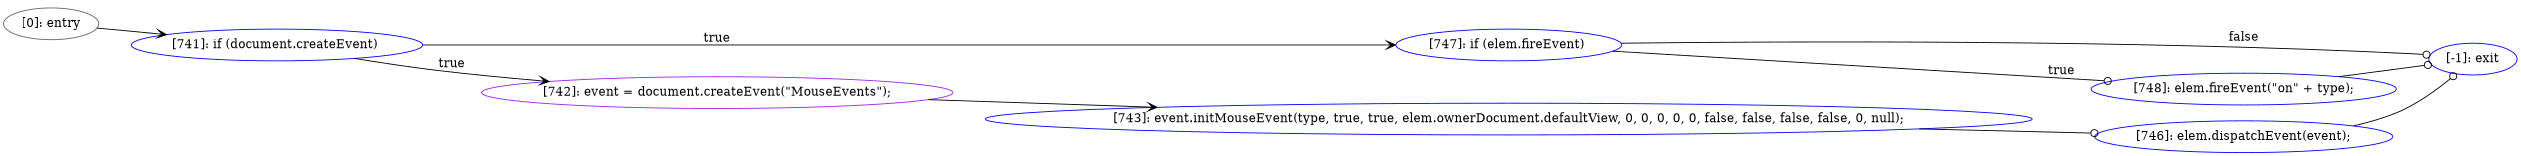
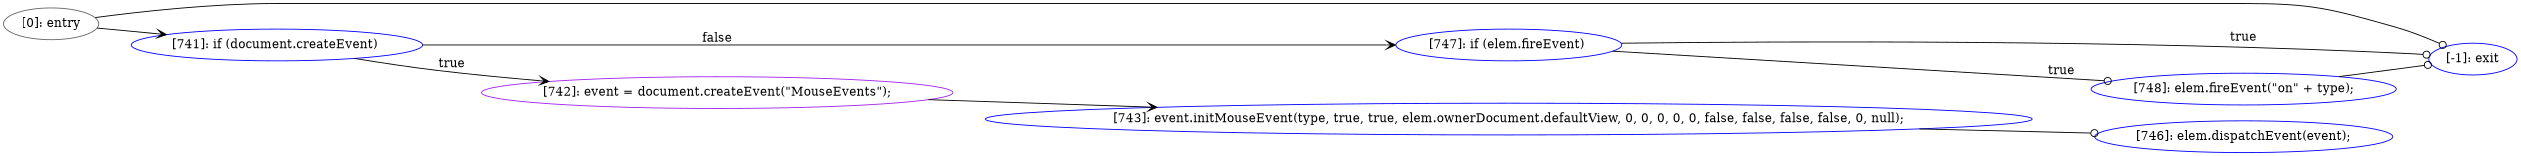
(2244, 37) -> (2244, 37)
(717, 38) -> (717, 38)
(2405, 109) -> (1270, 4)
